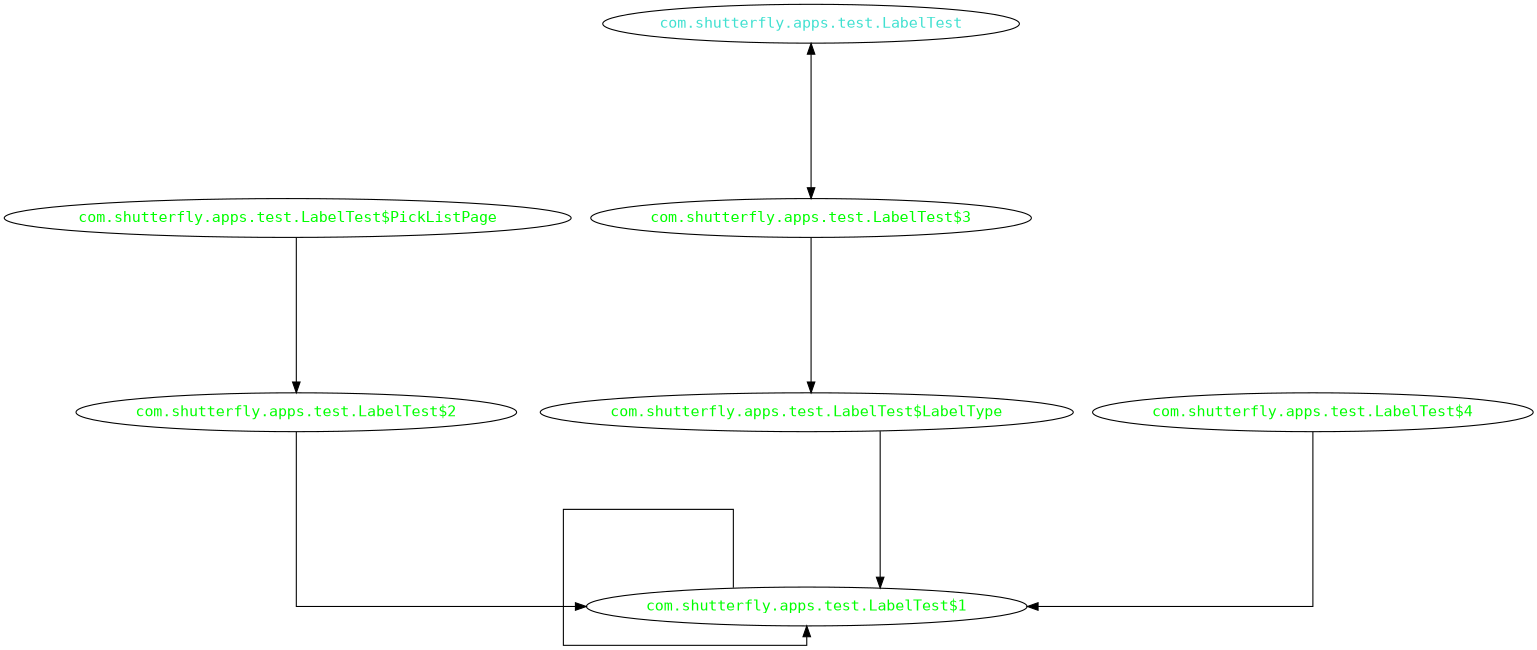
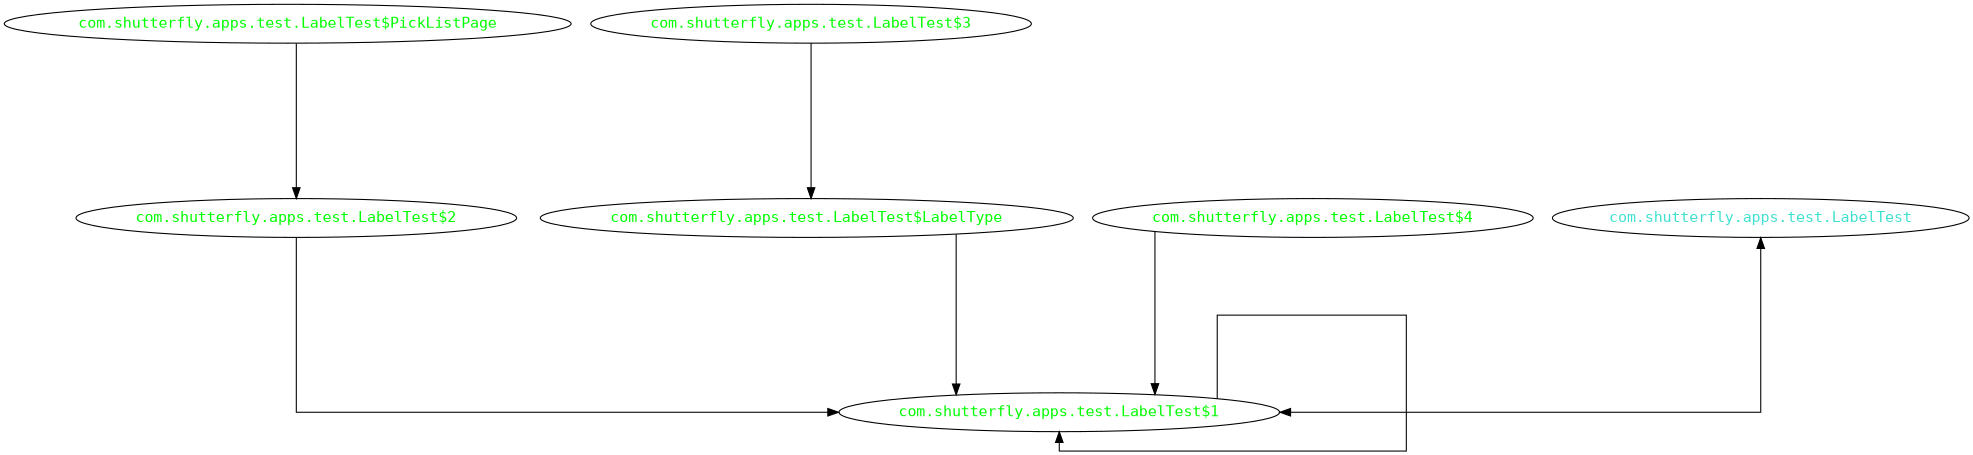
(811, 121) -> (1608, 412)
